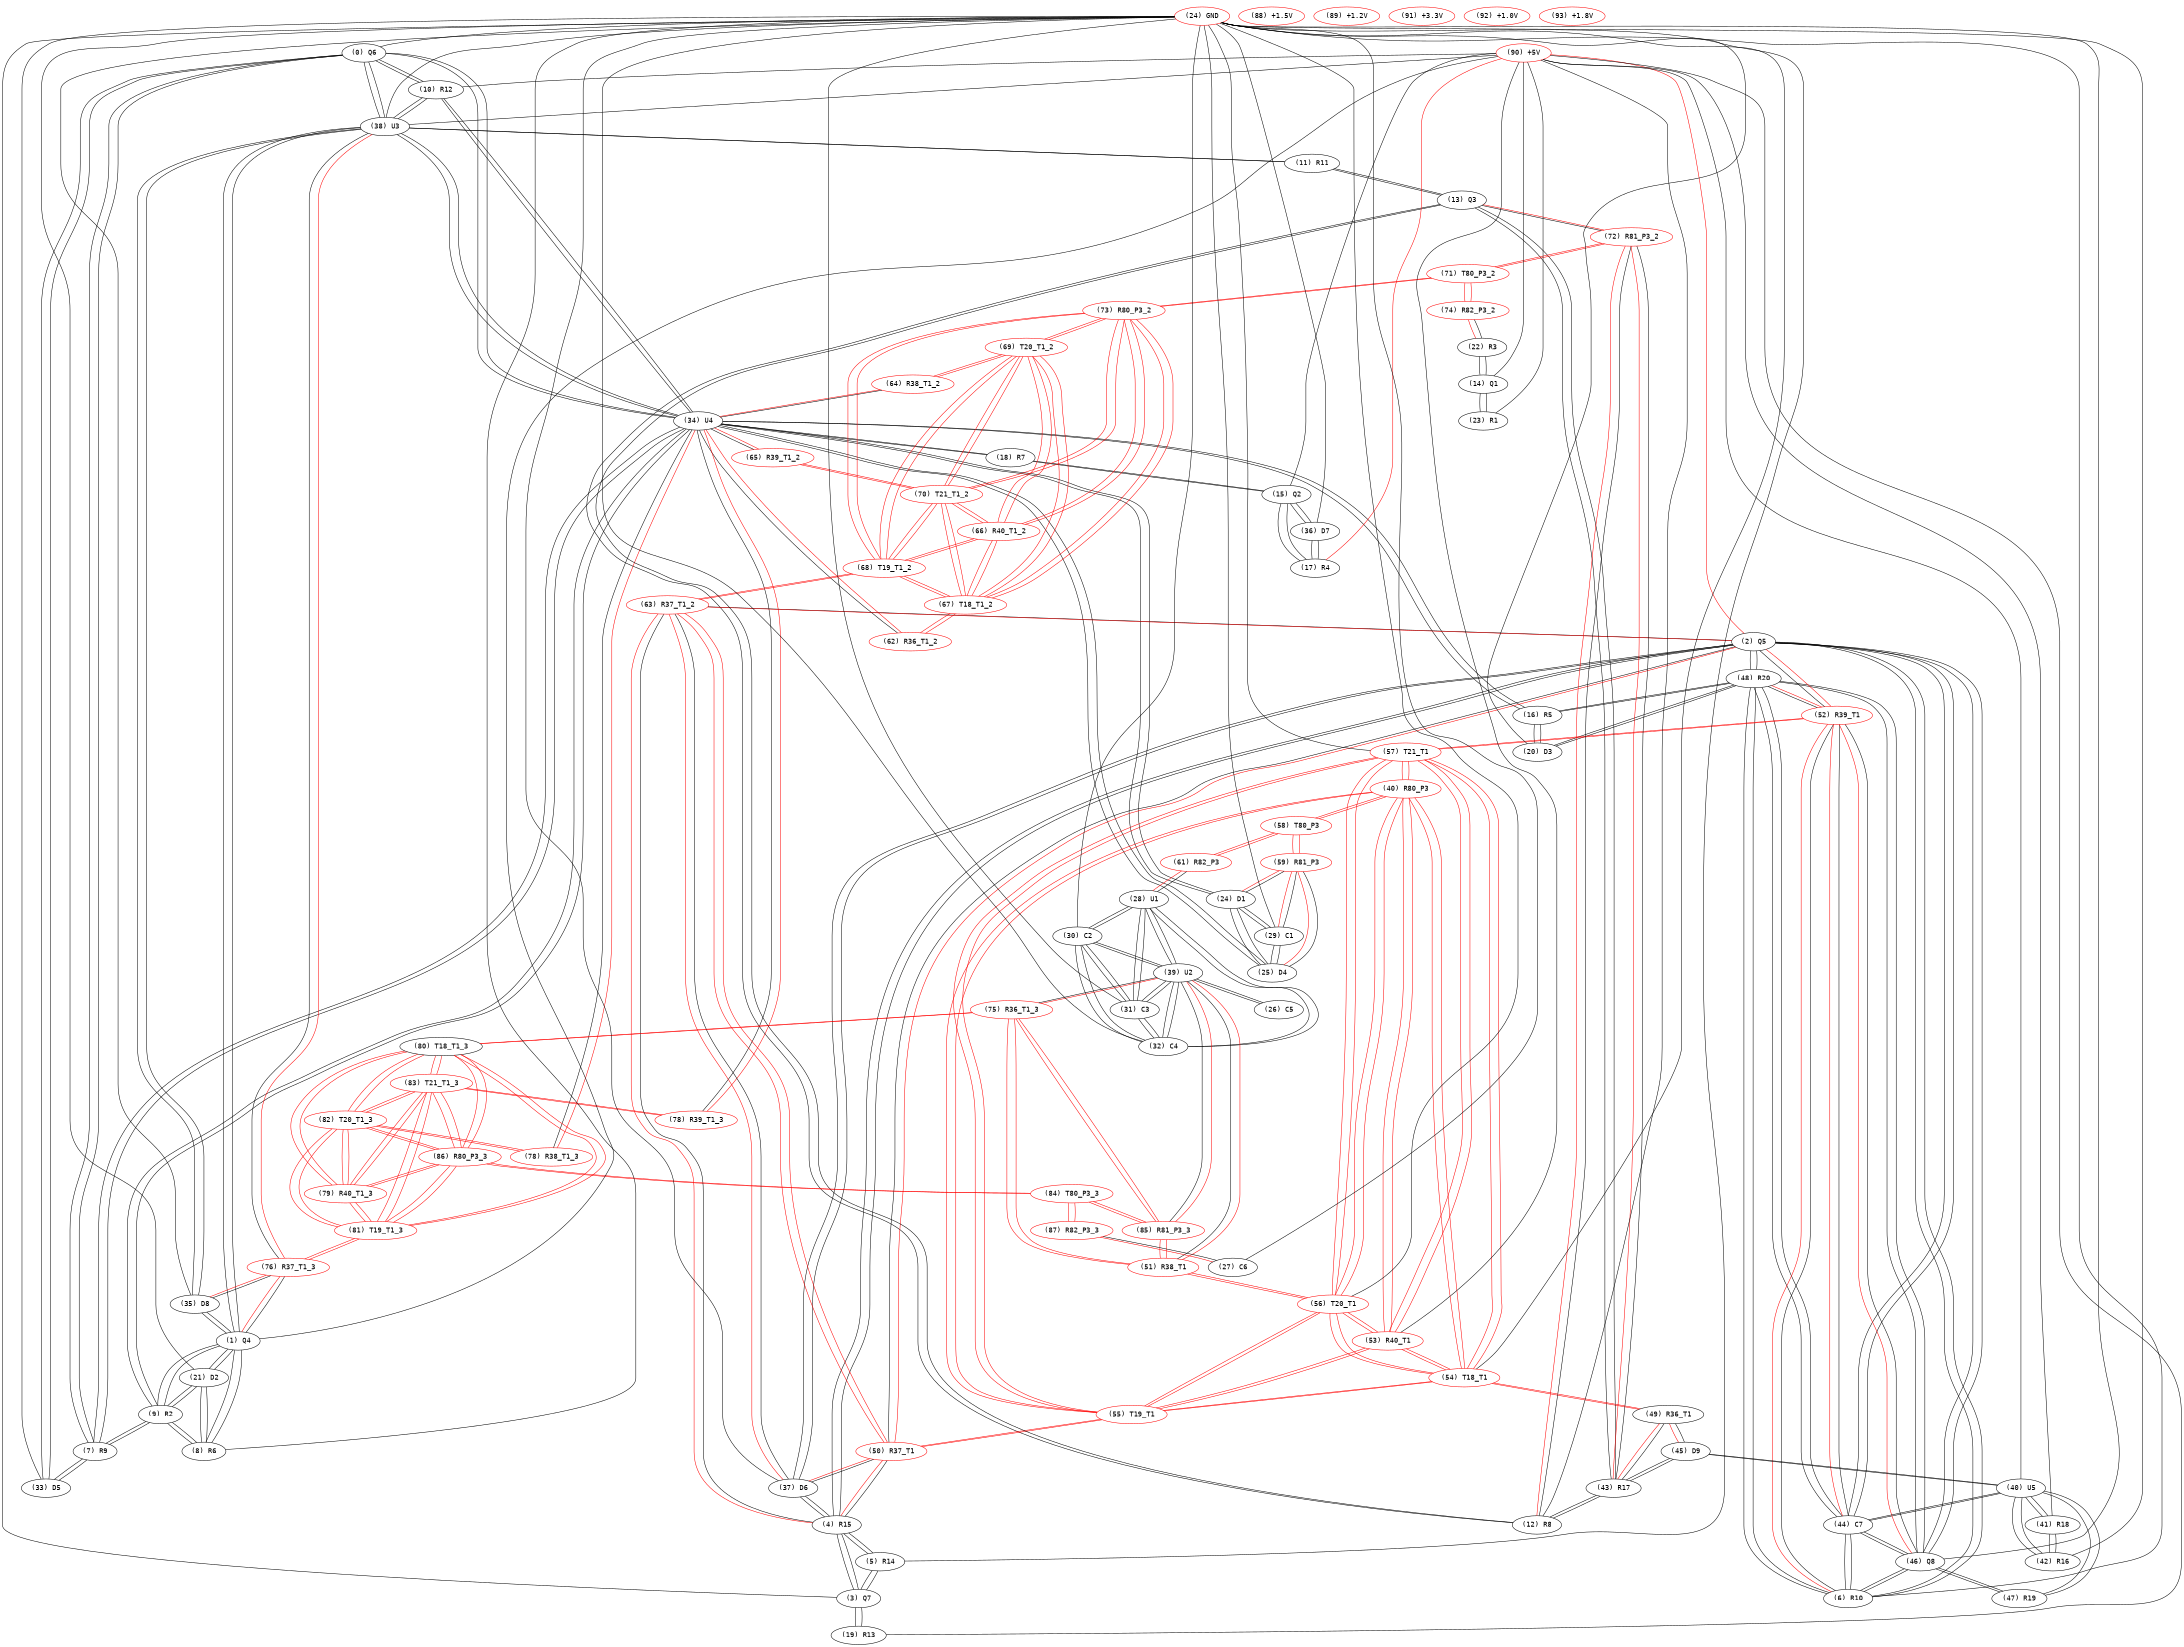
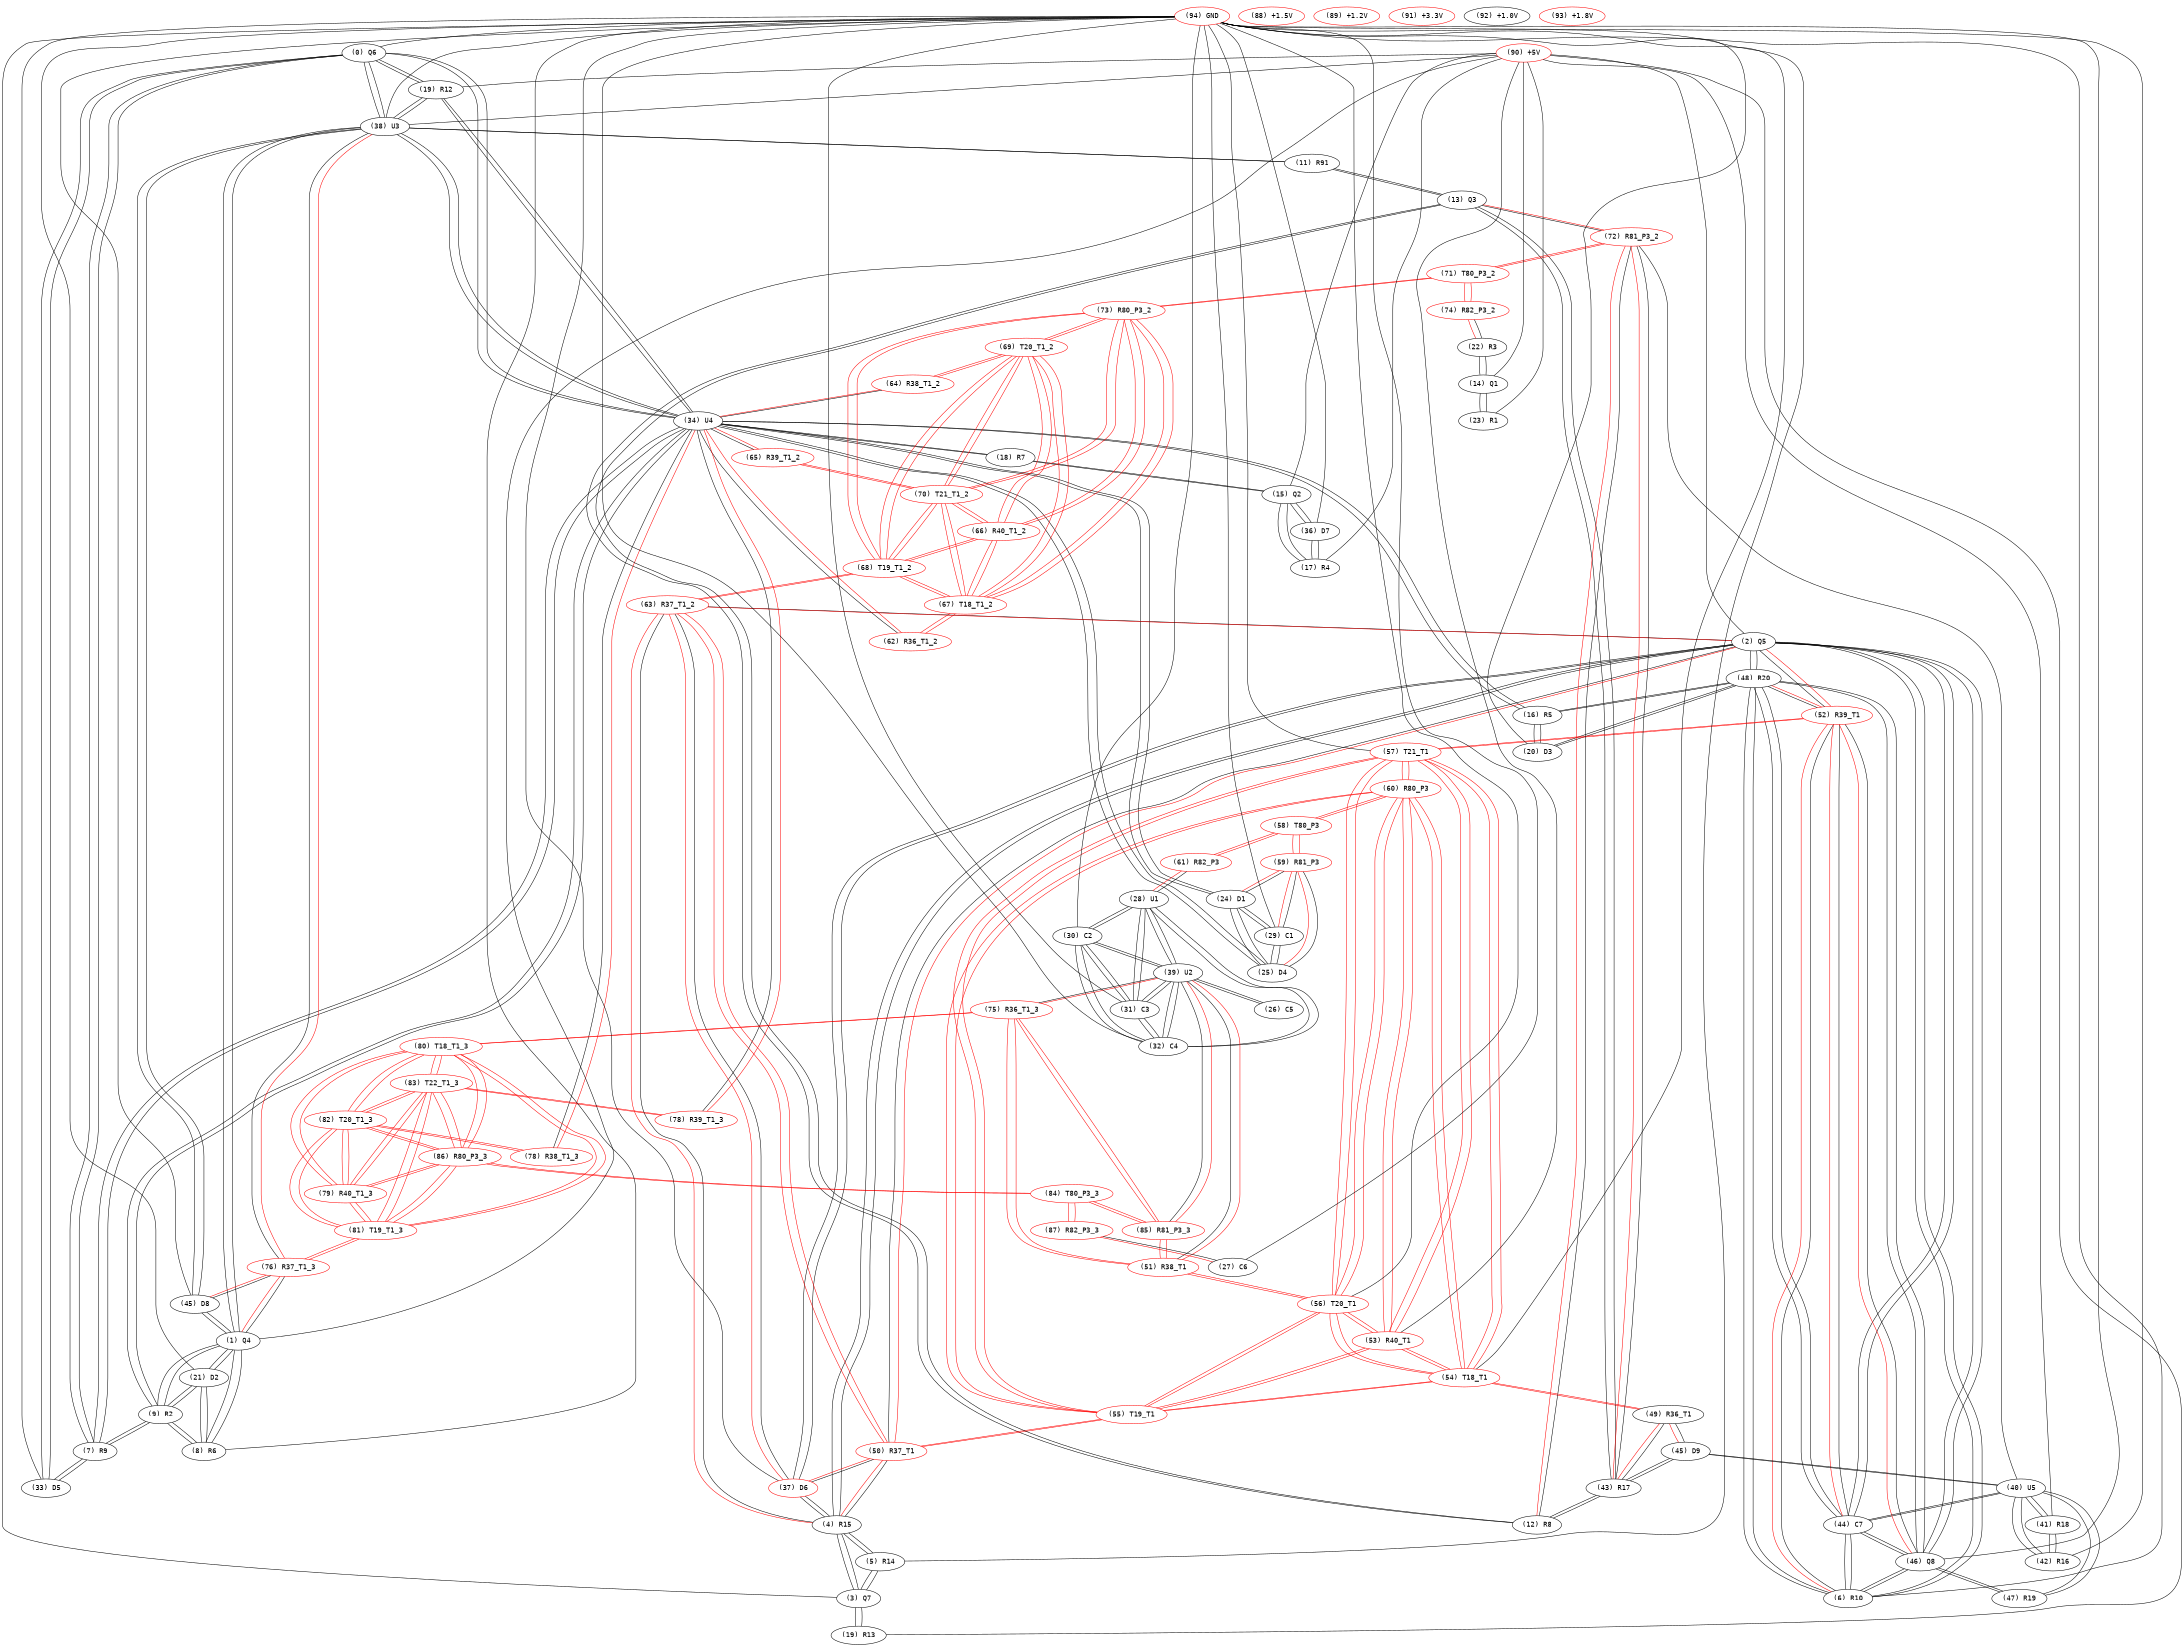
(1202, 16) -> (1202, 16)
(1497, 16) -> (1497, 16)
(436, 90) -> (436, 90)
(1312, 163) -> (1312, 163)
(1394, 296) -> (1394, 296)
(1707, 297) -> (1707, 297)
(2006, 622) -> (2002, 766)
(1662, 755) -> none
(1406, 789) -> (1406, 789)
(441, 1047) -> (441, 1047)
(431, 1083) -> (431, 1083)
(195, 1304) -> (195, 1304)
(793, 1488) -> (793, 1488)
